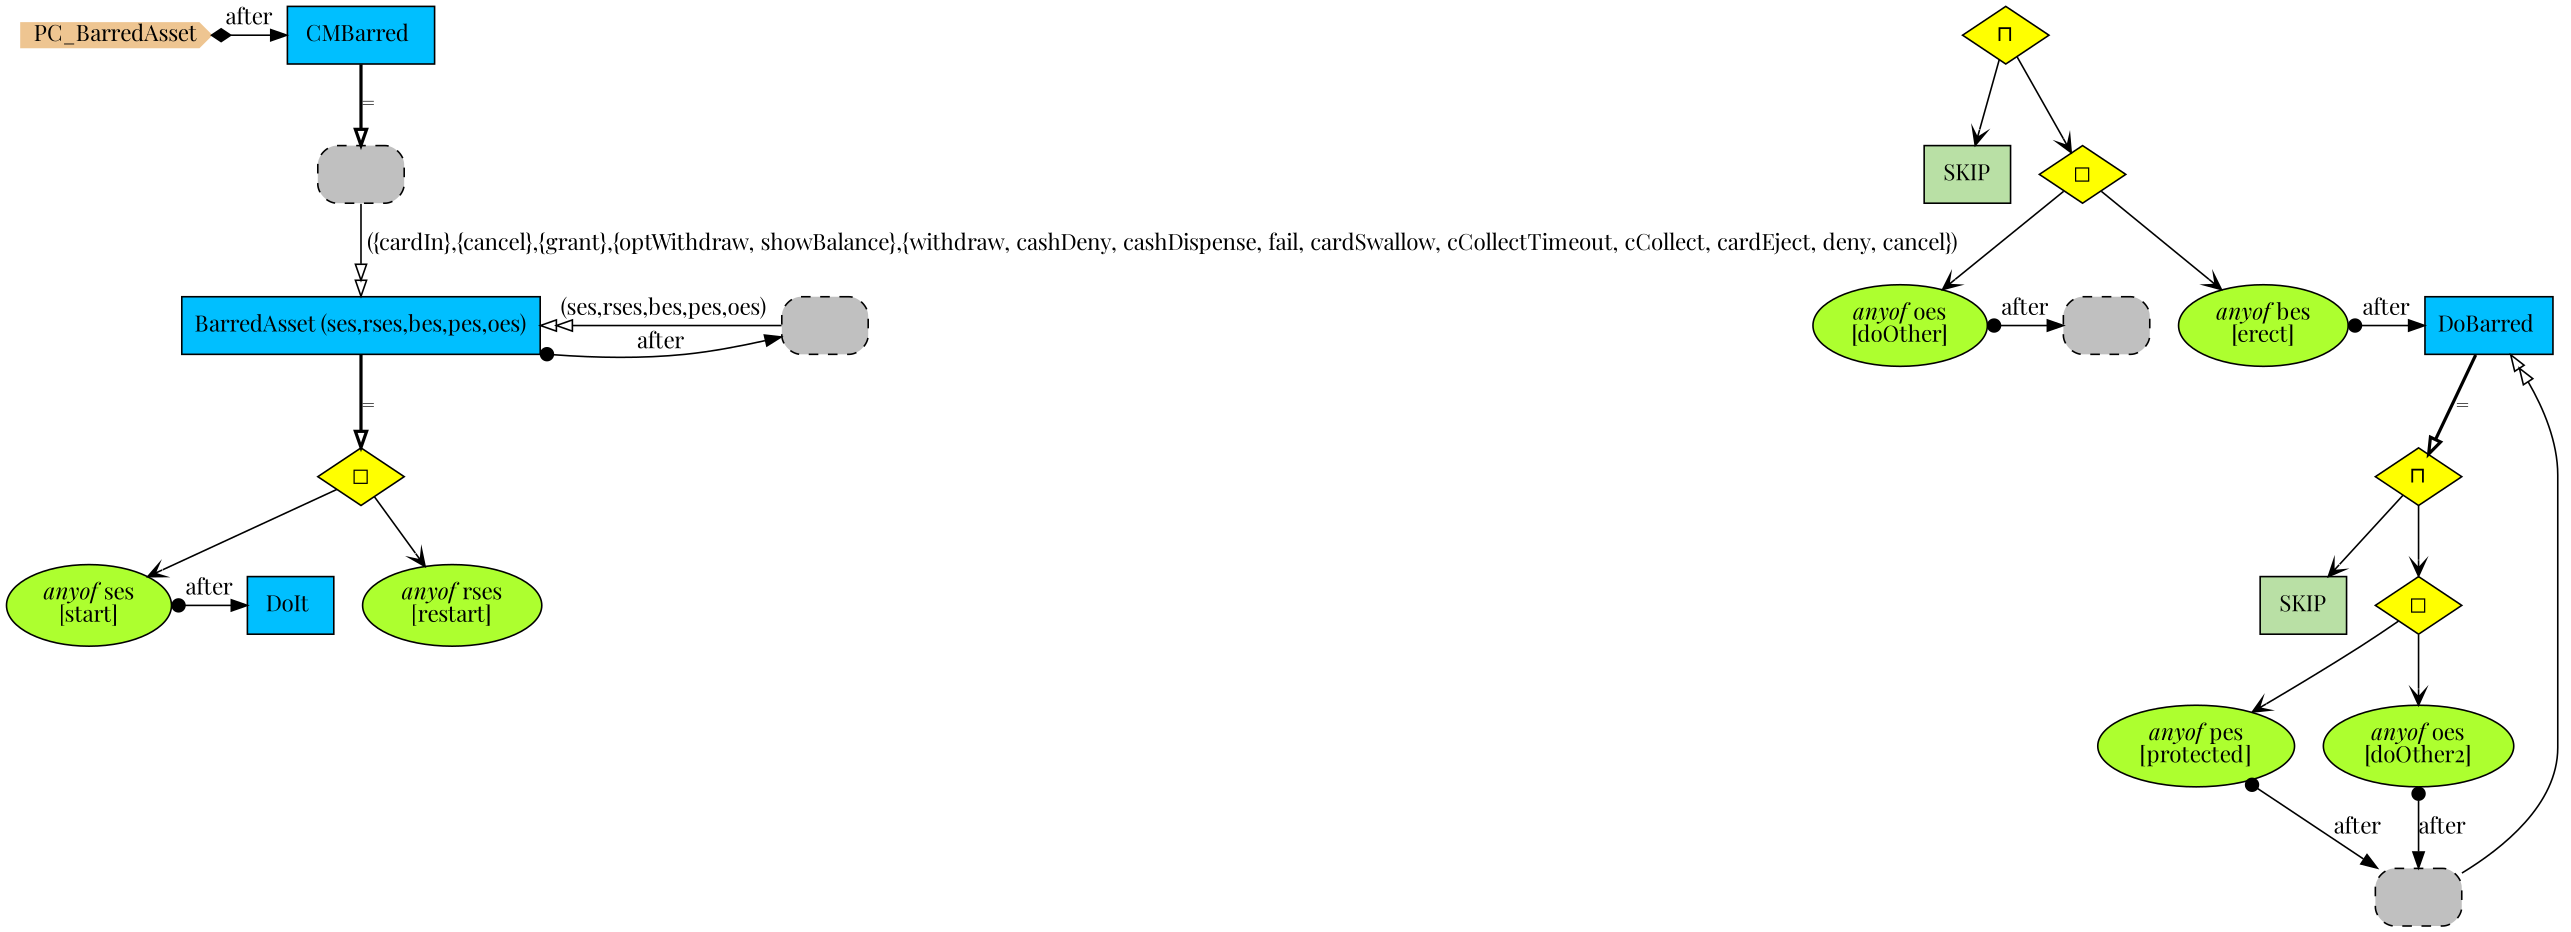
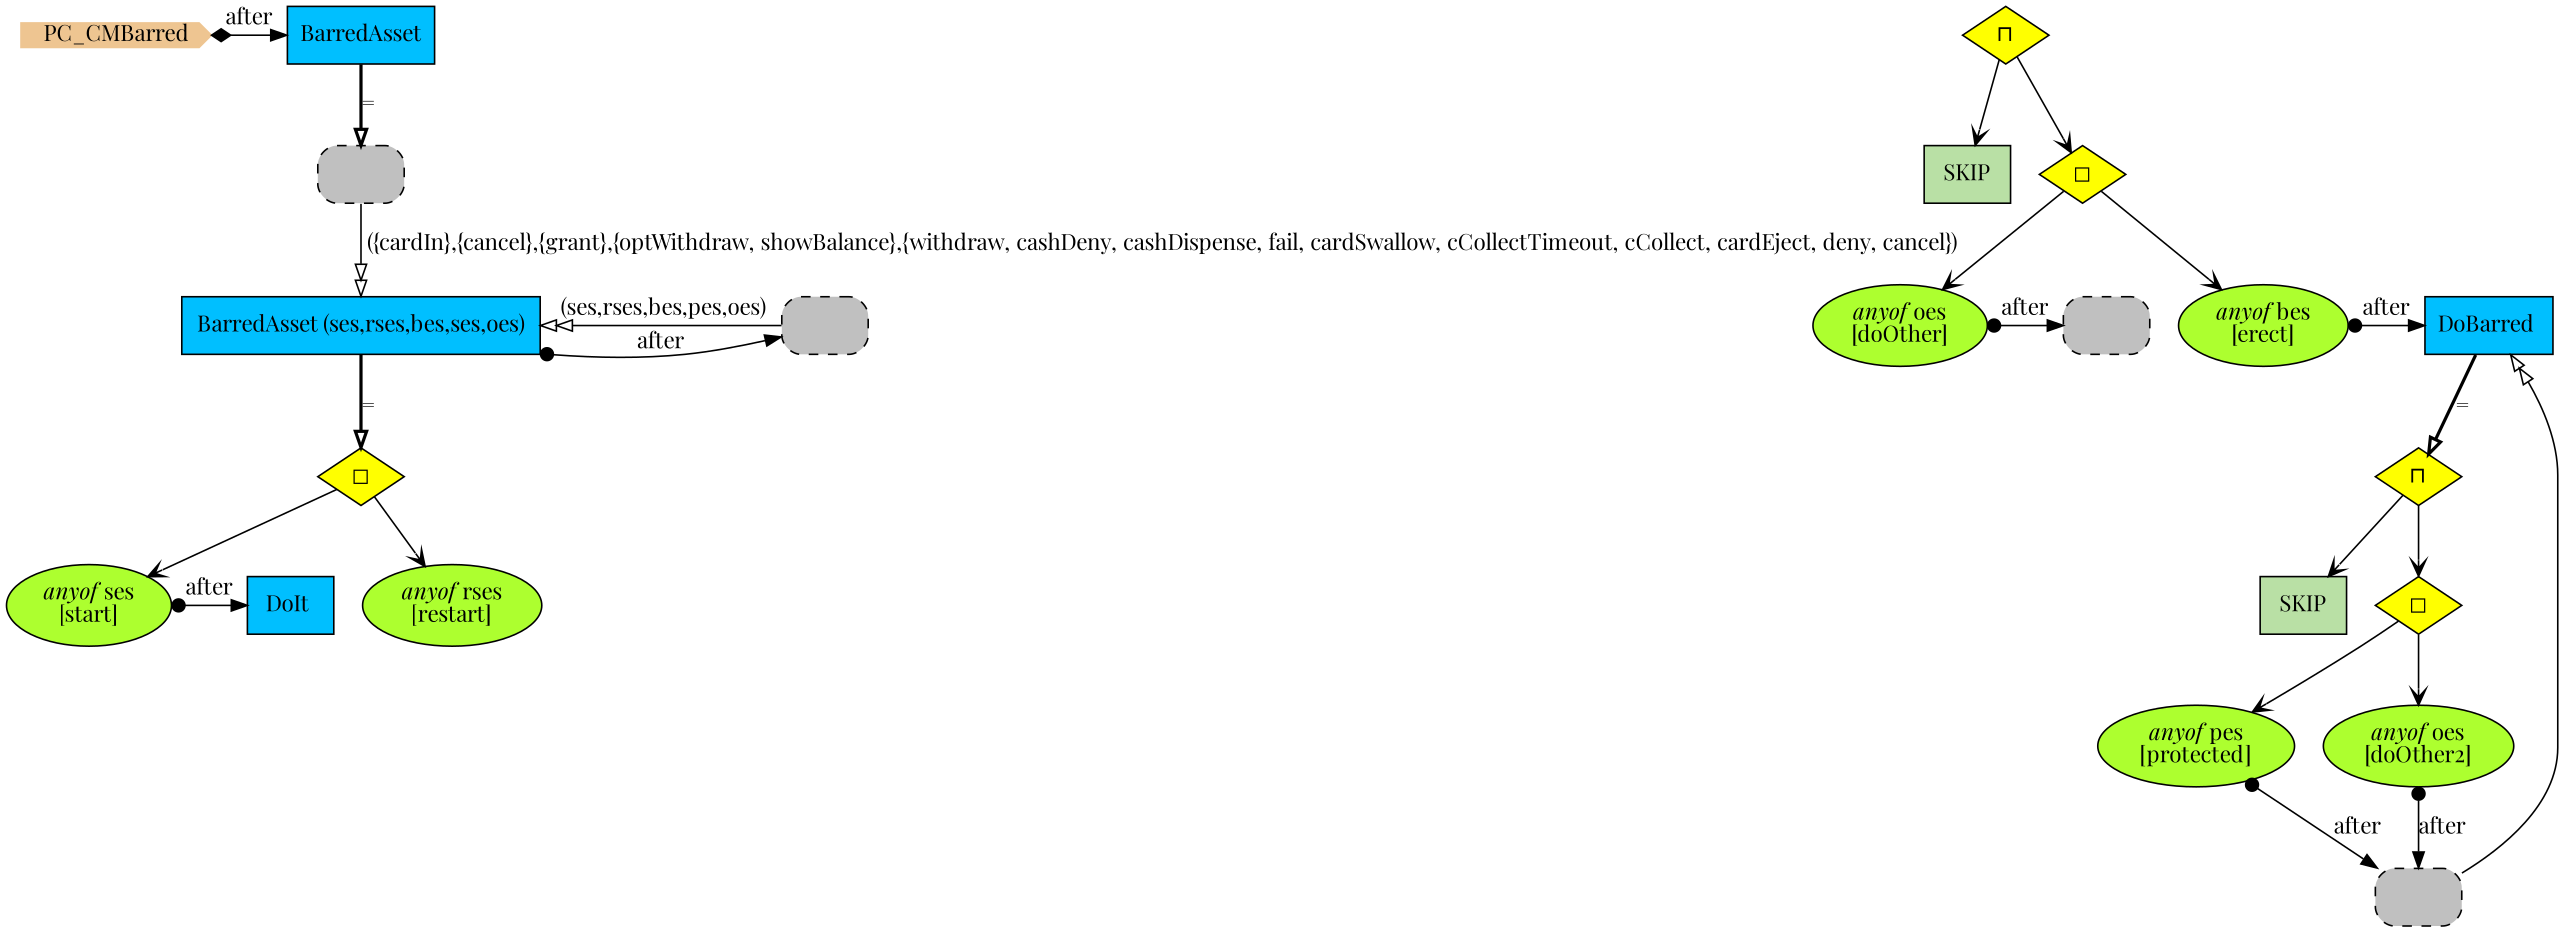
(116, 35) -> (116, 35)
(361, 35) -> (361, 35)
(361, 326) -> (361, 326)
